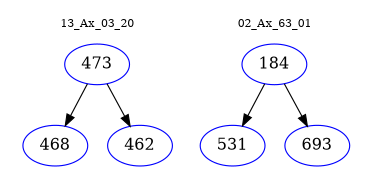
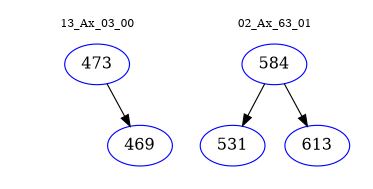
(98, 24) -> (98, 24)
(274, 64) -> (274, 64)
(55, 146) -> none
(140, 146) -> (140, 146)
(317, 146) -> (317, 146)
